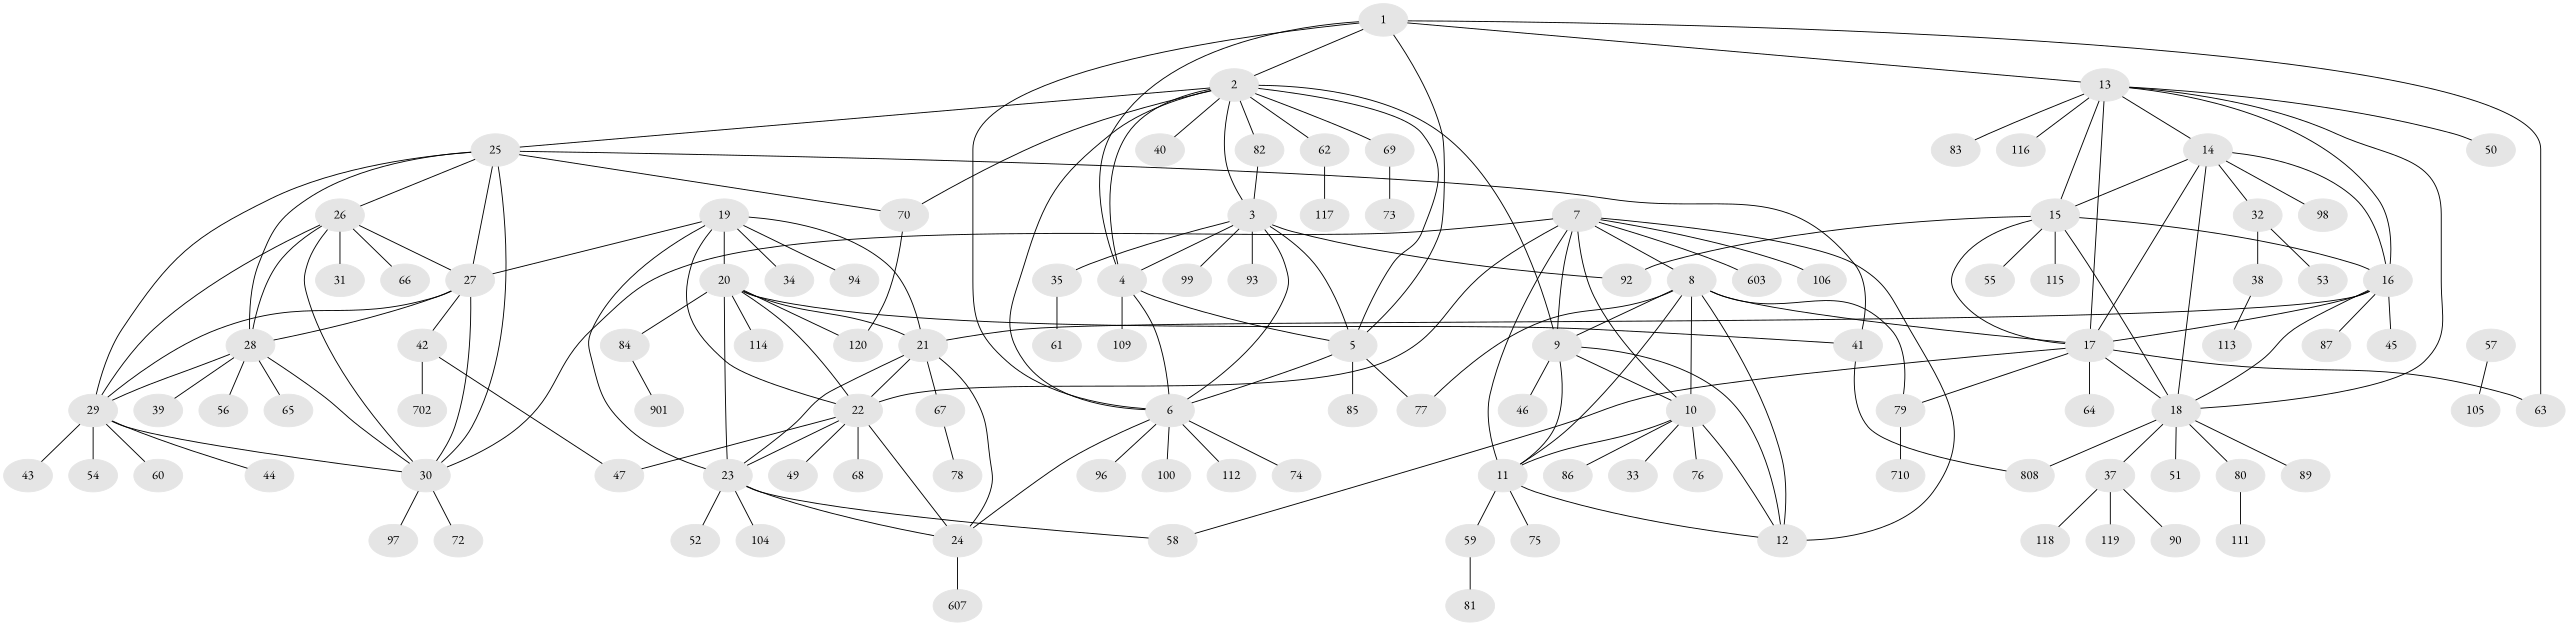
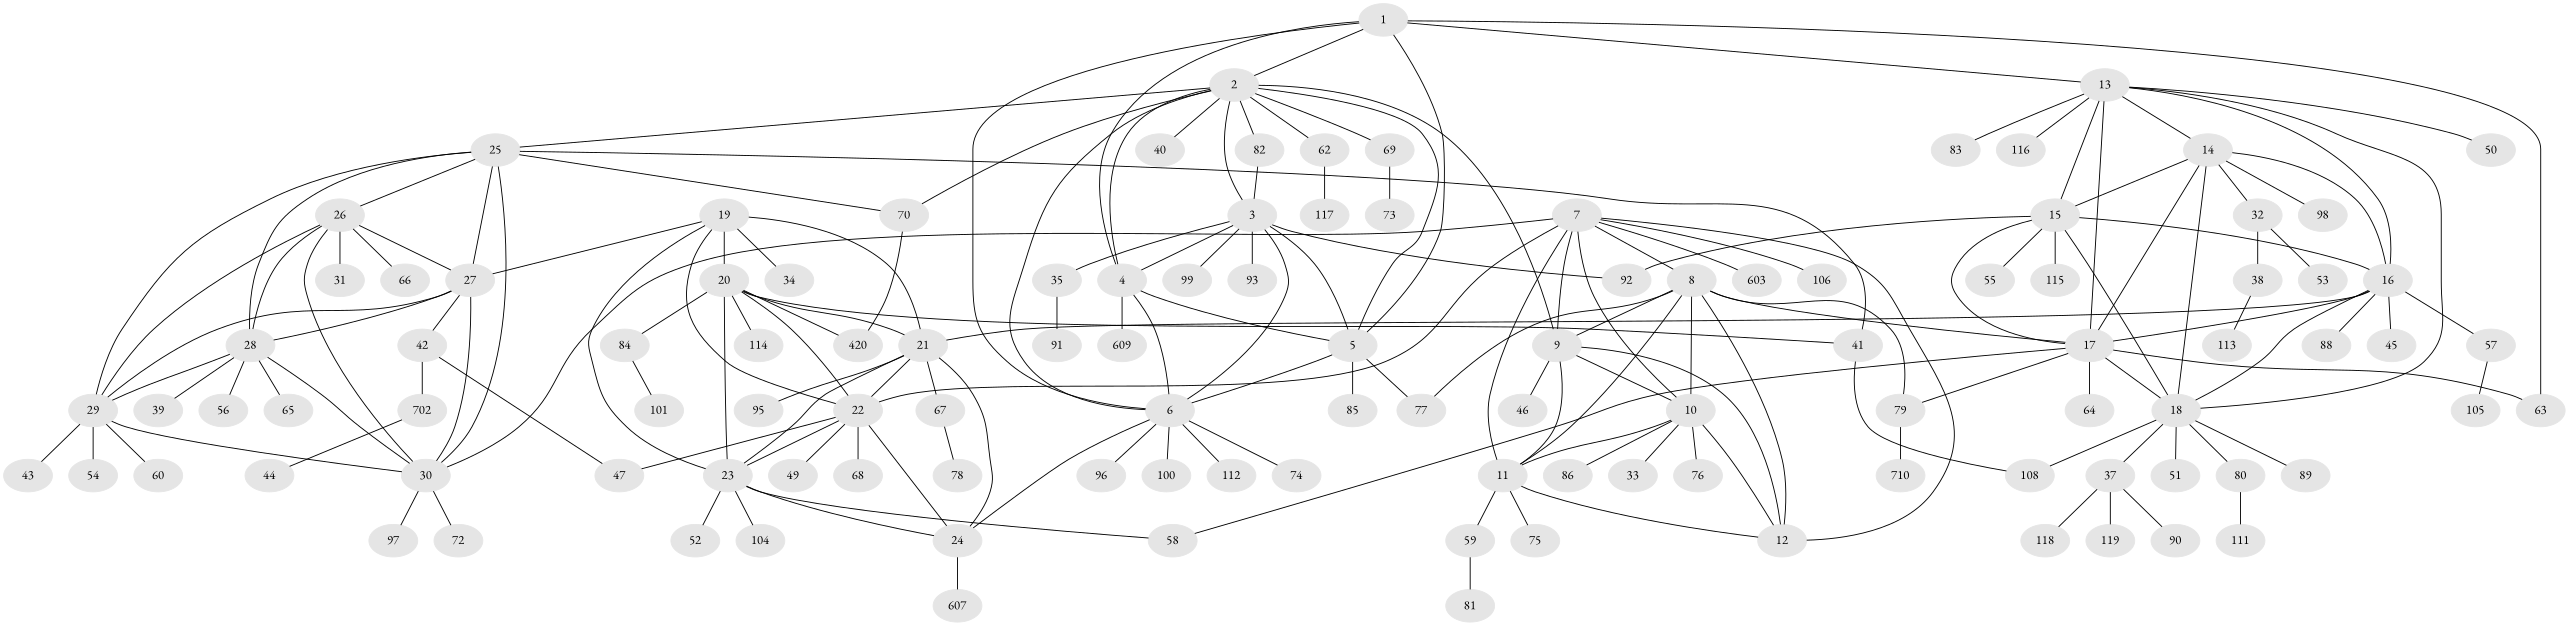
(854, 280) -> none
none -> (2436, 311)
(858, 345) -> (858, 345)
(1057, 345) -> (1057, 345)
(1122, 345) -> (1122, 345)
(2326, 345) -> (2326, 345)
(659, 410) -> (659, 410)
none -> (759, 410)
(179, 446) -> (346, 443)
(2030, 476) -> (2030, 476)
